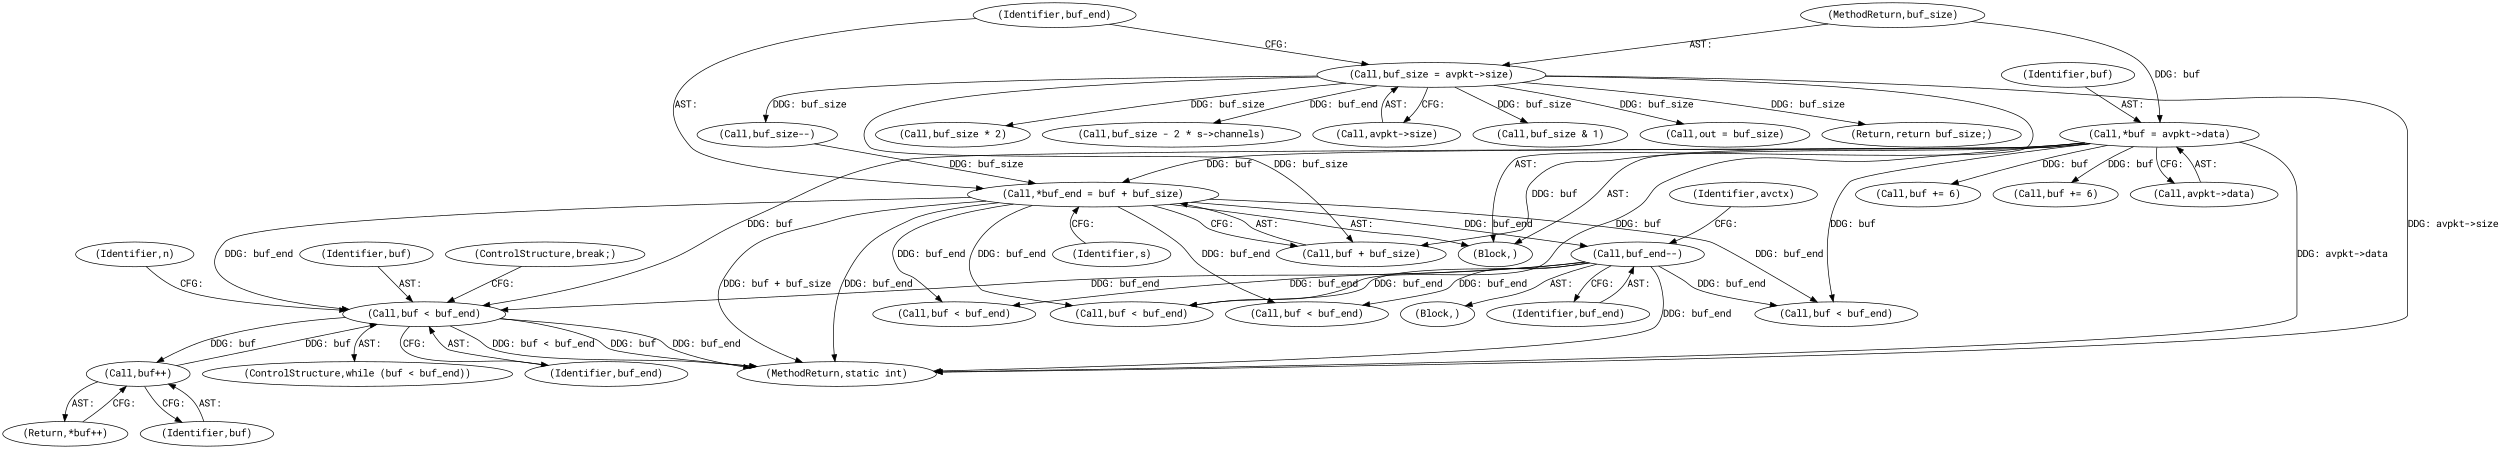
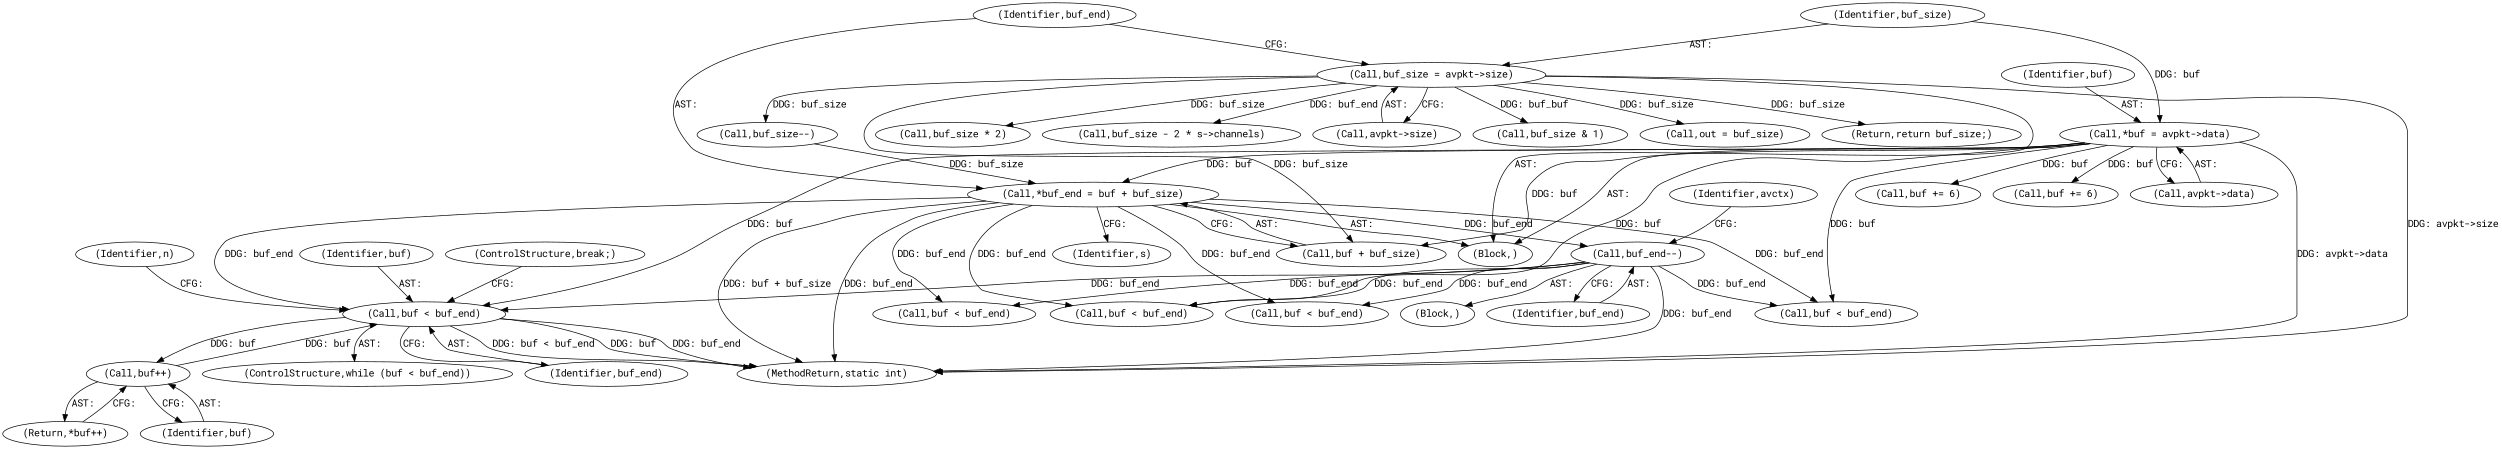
(1893, 15) -> (1893, 15)
(1534, 105) -> (1534, 105)
(1072, 230) -> (1101, 221)
